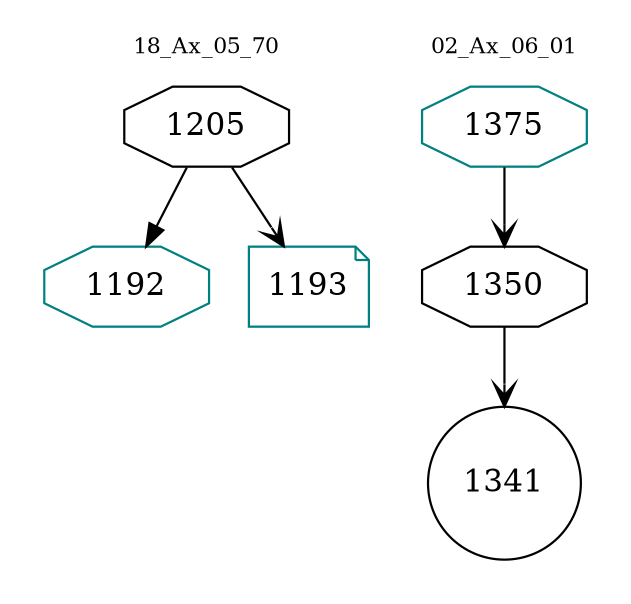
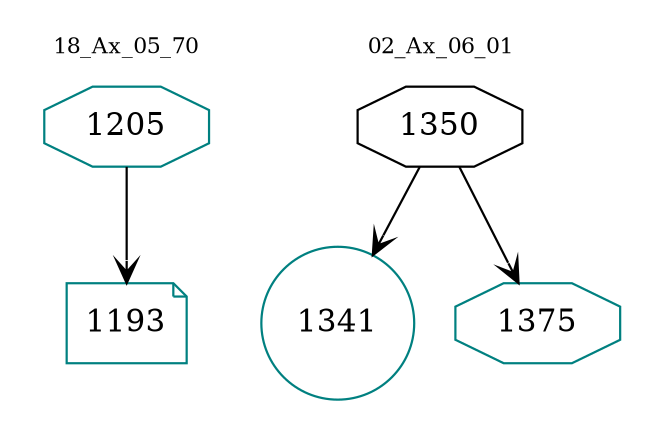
(207, 127) -> (127, 127)
(504, 196) -> (484, 215)
(127, 287) -> none
(504, 483) -> (338, 323)
